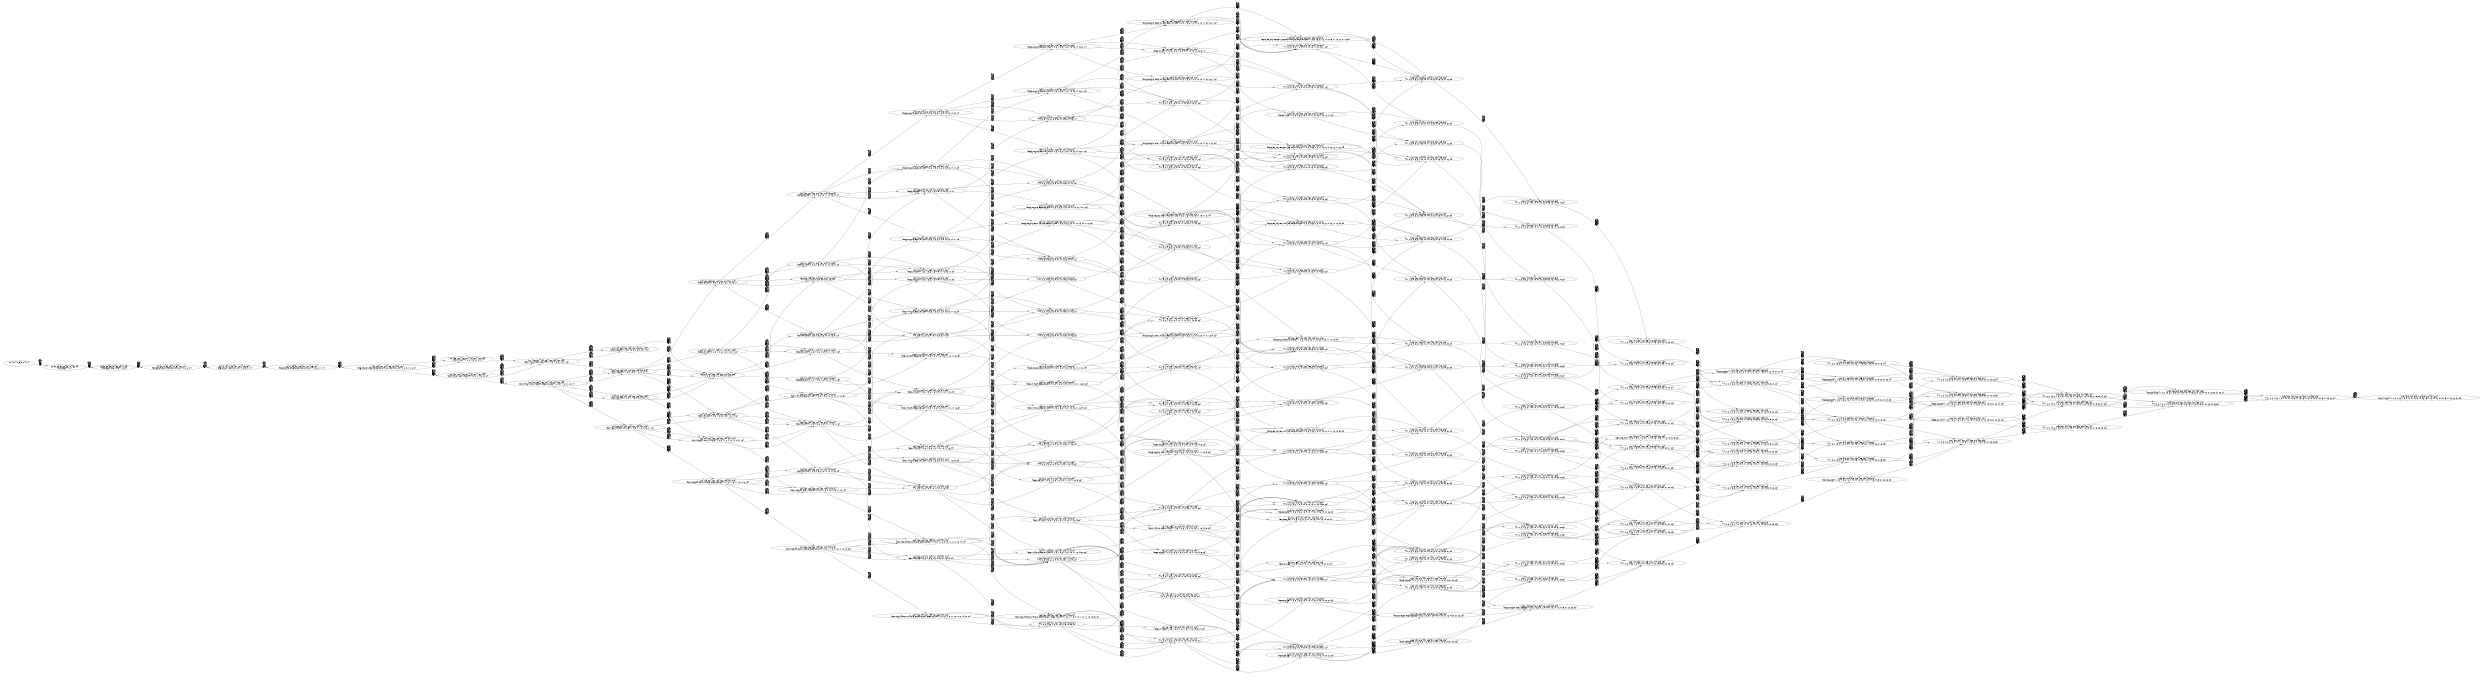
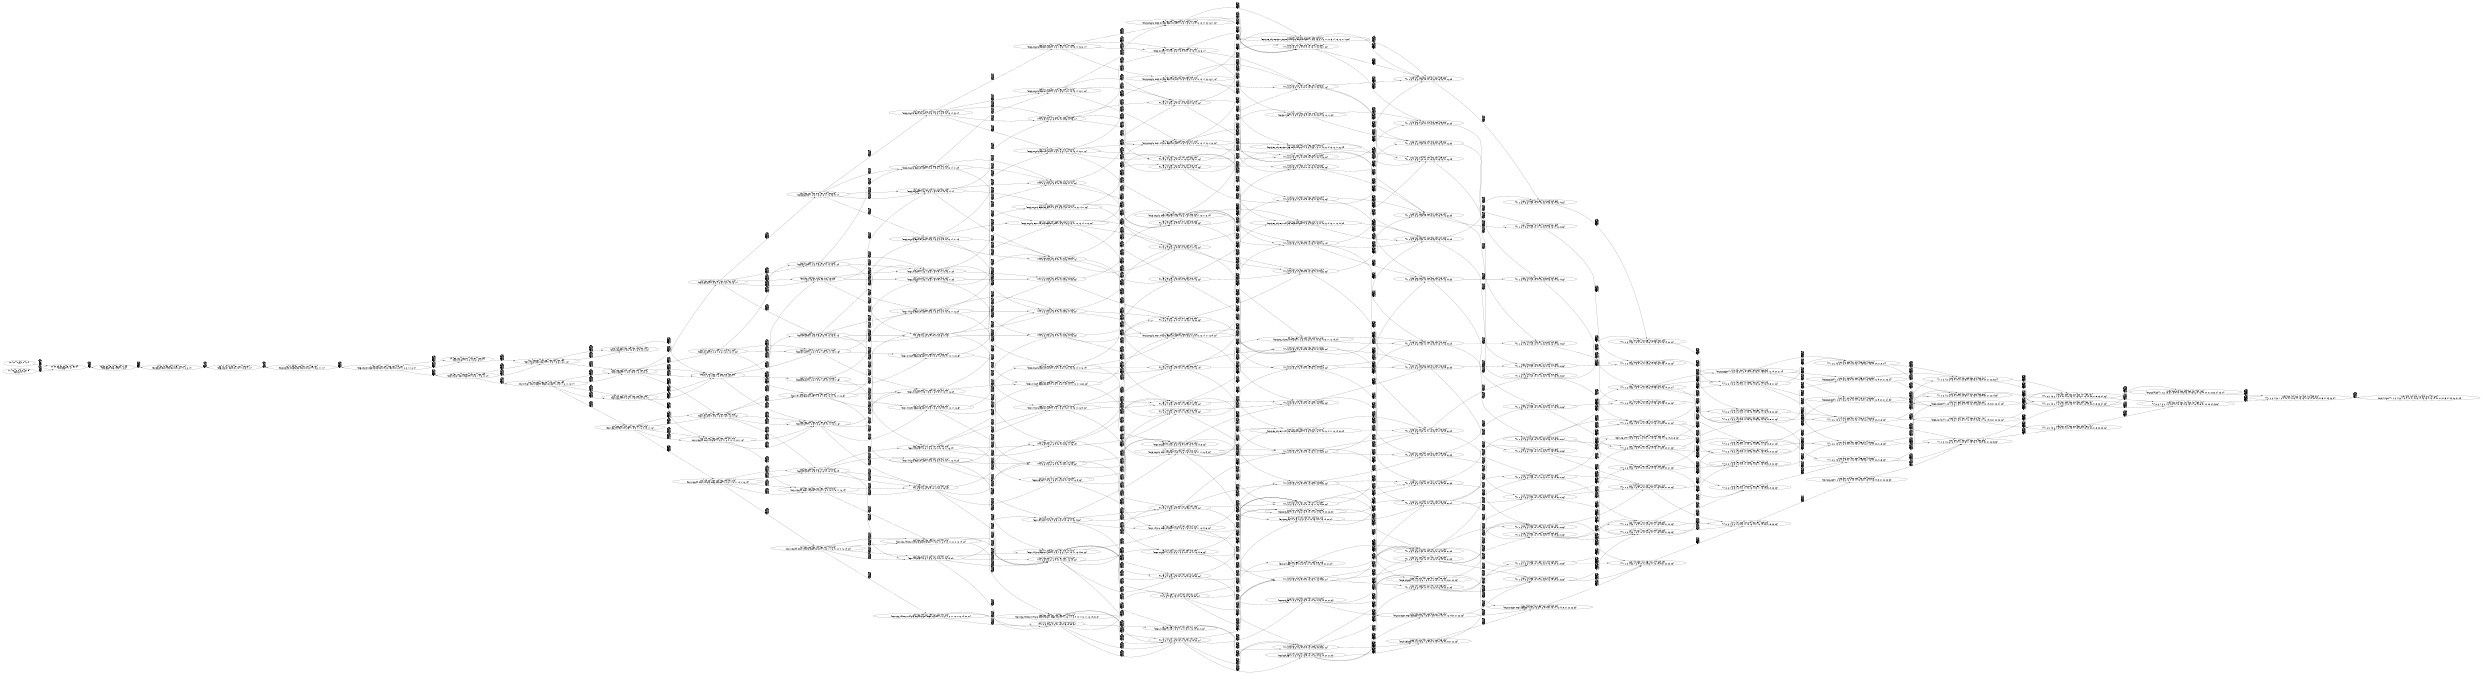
none -> (19, 371)
